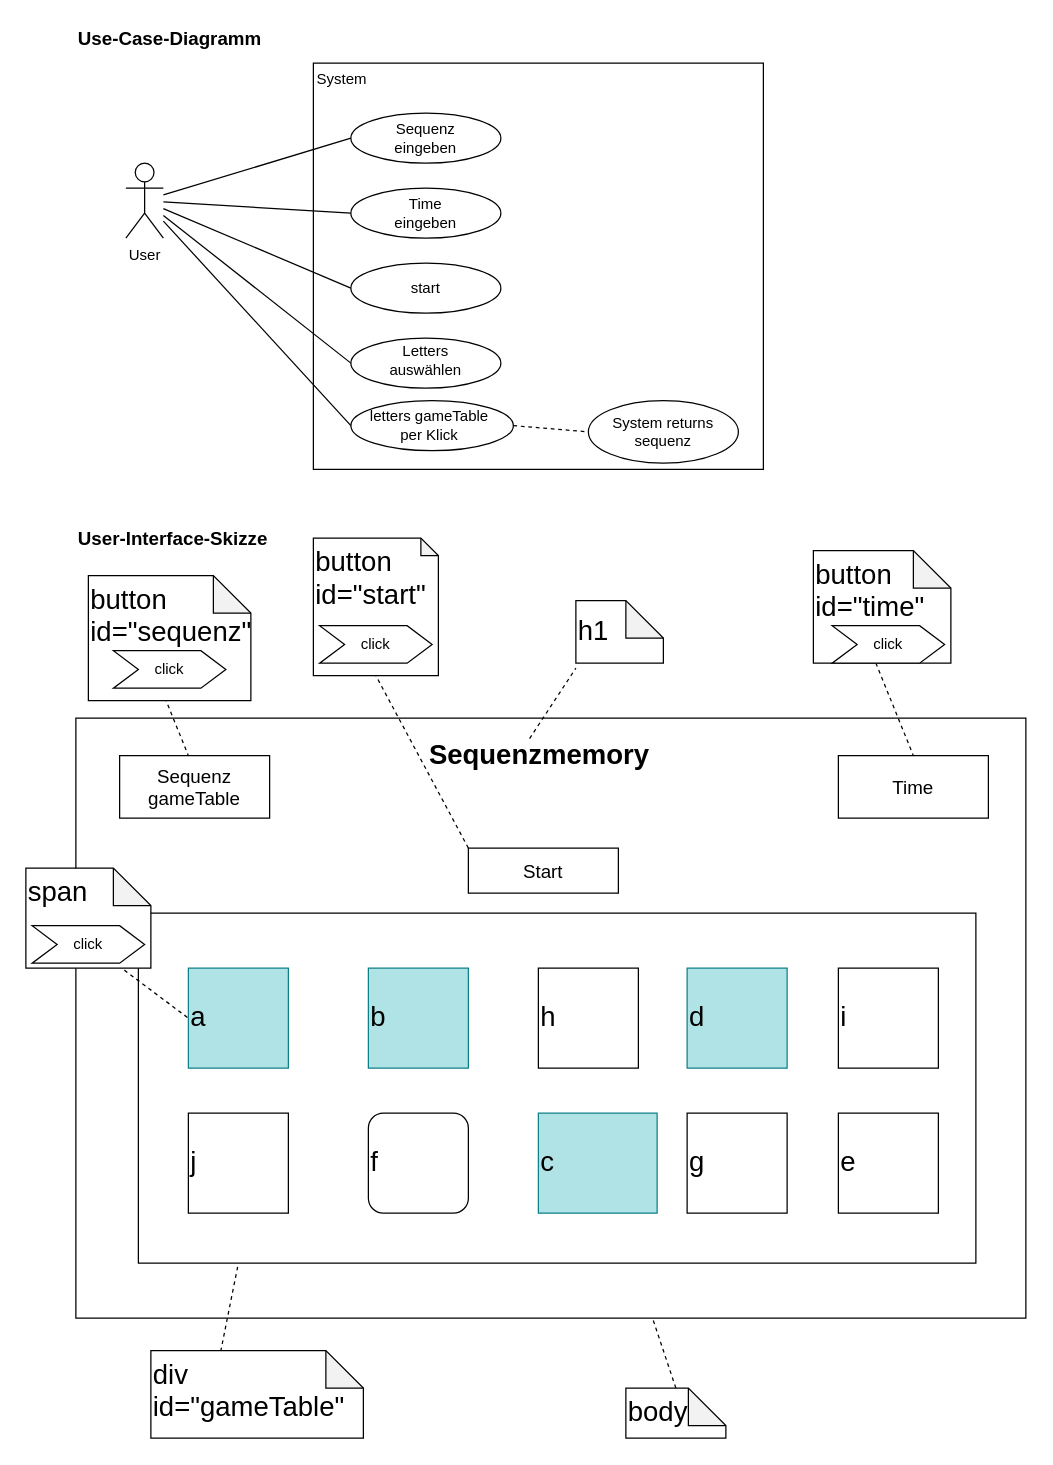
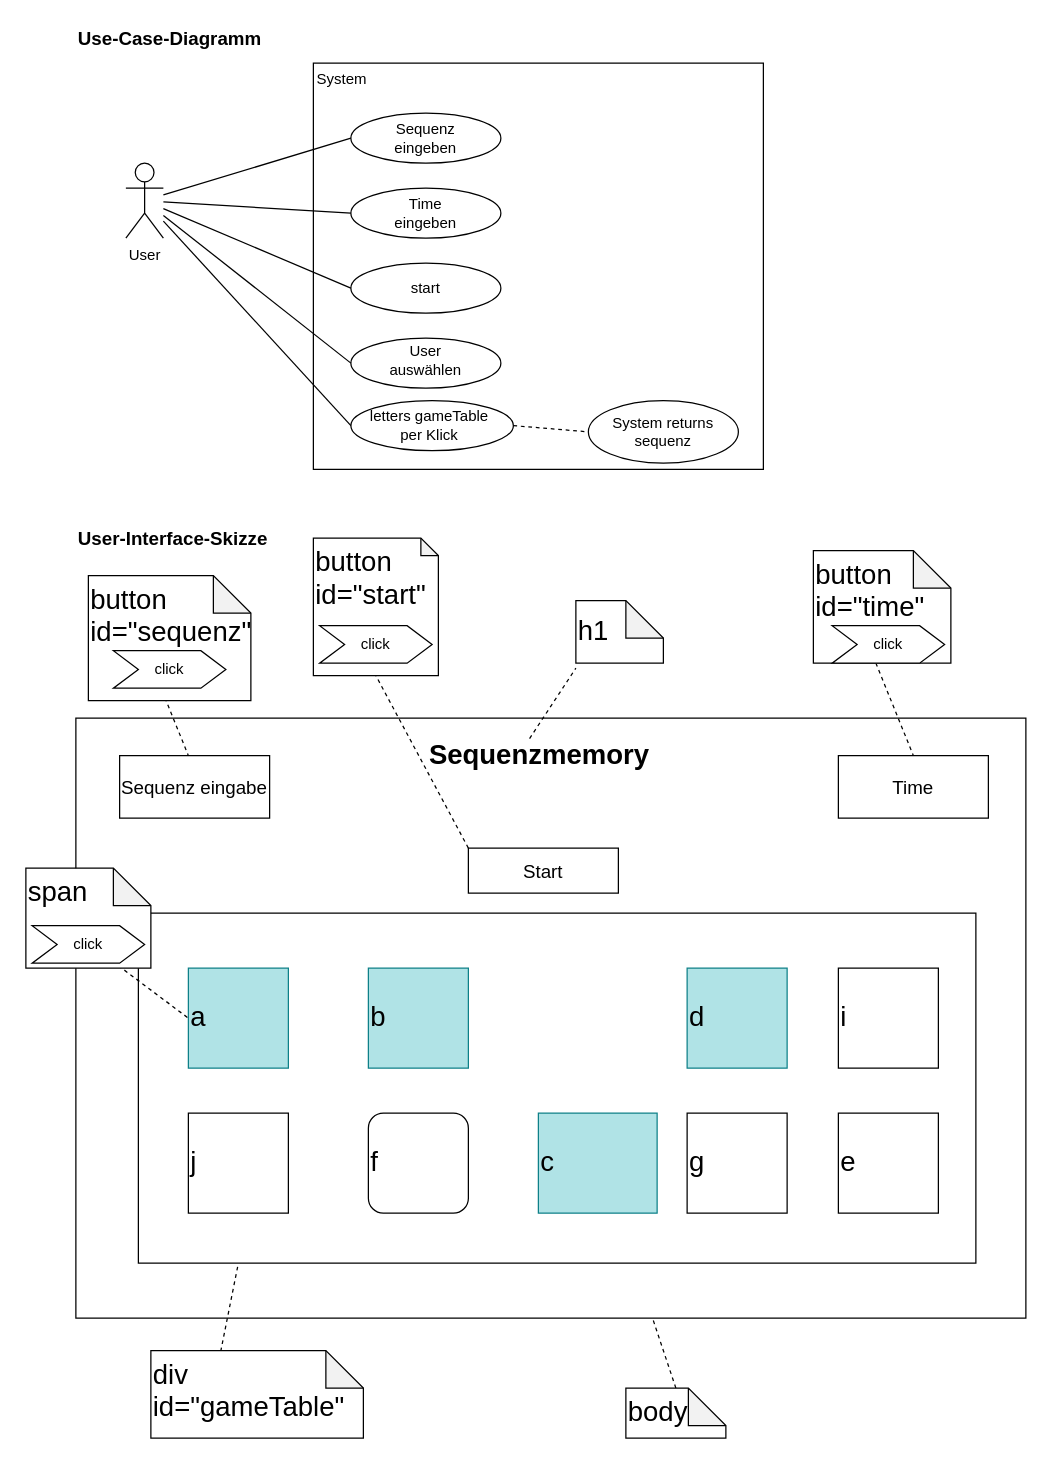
(426, 361) -> (426, 361)
(194, 787) -> (194, 787)
(588, 1018) -> none
